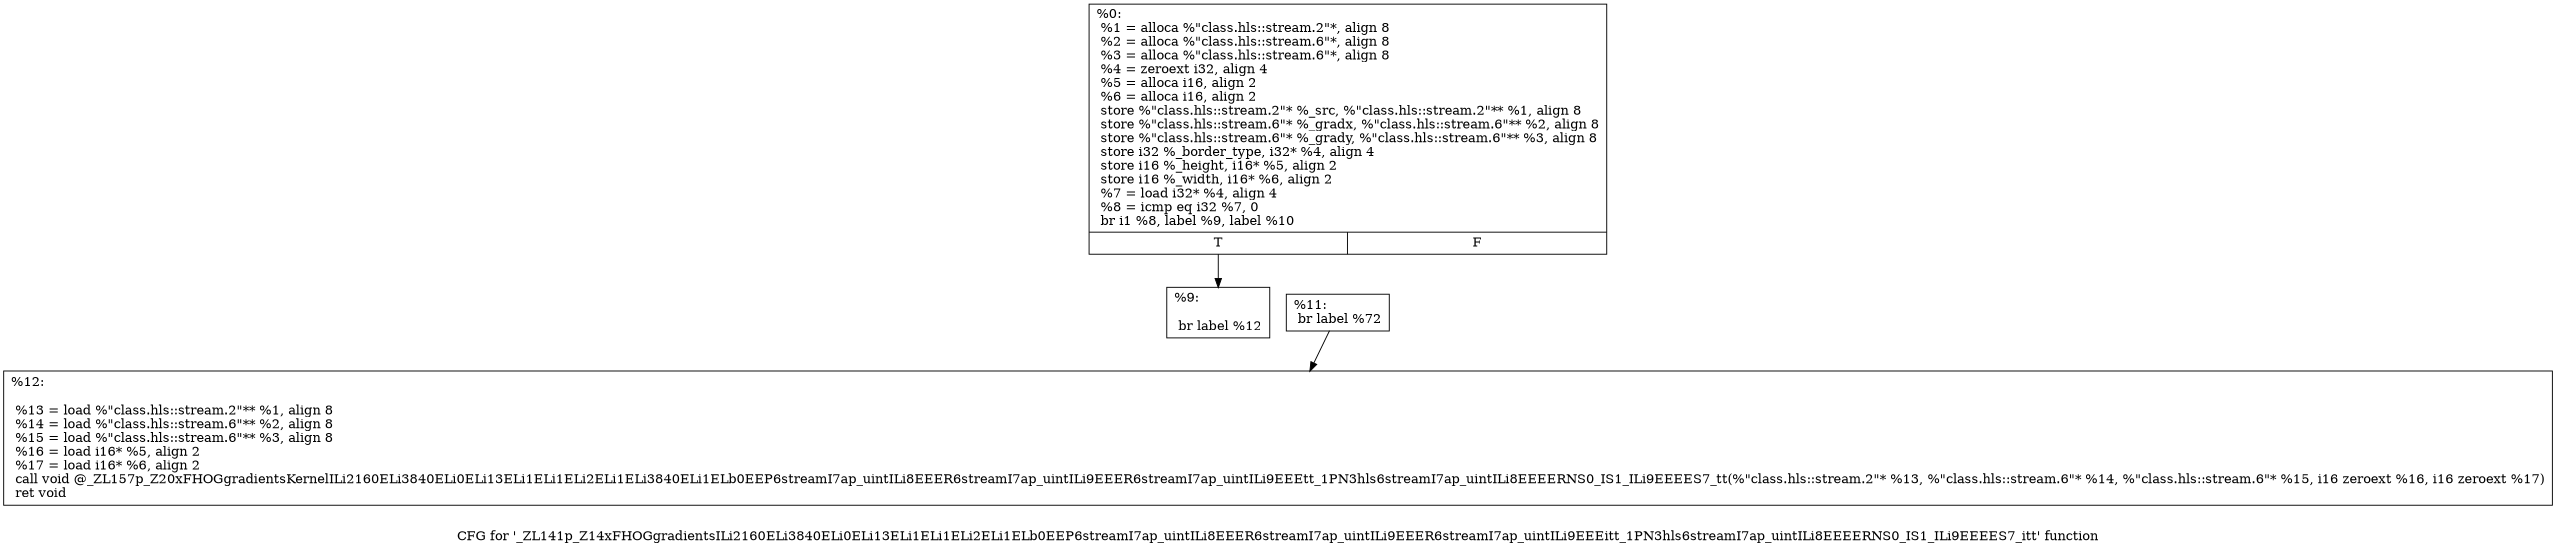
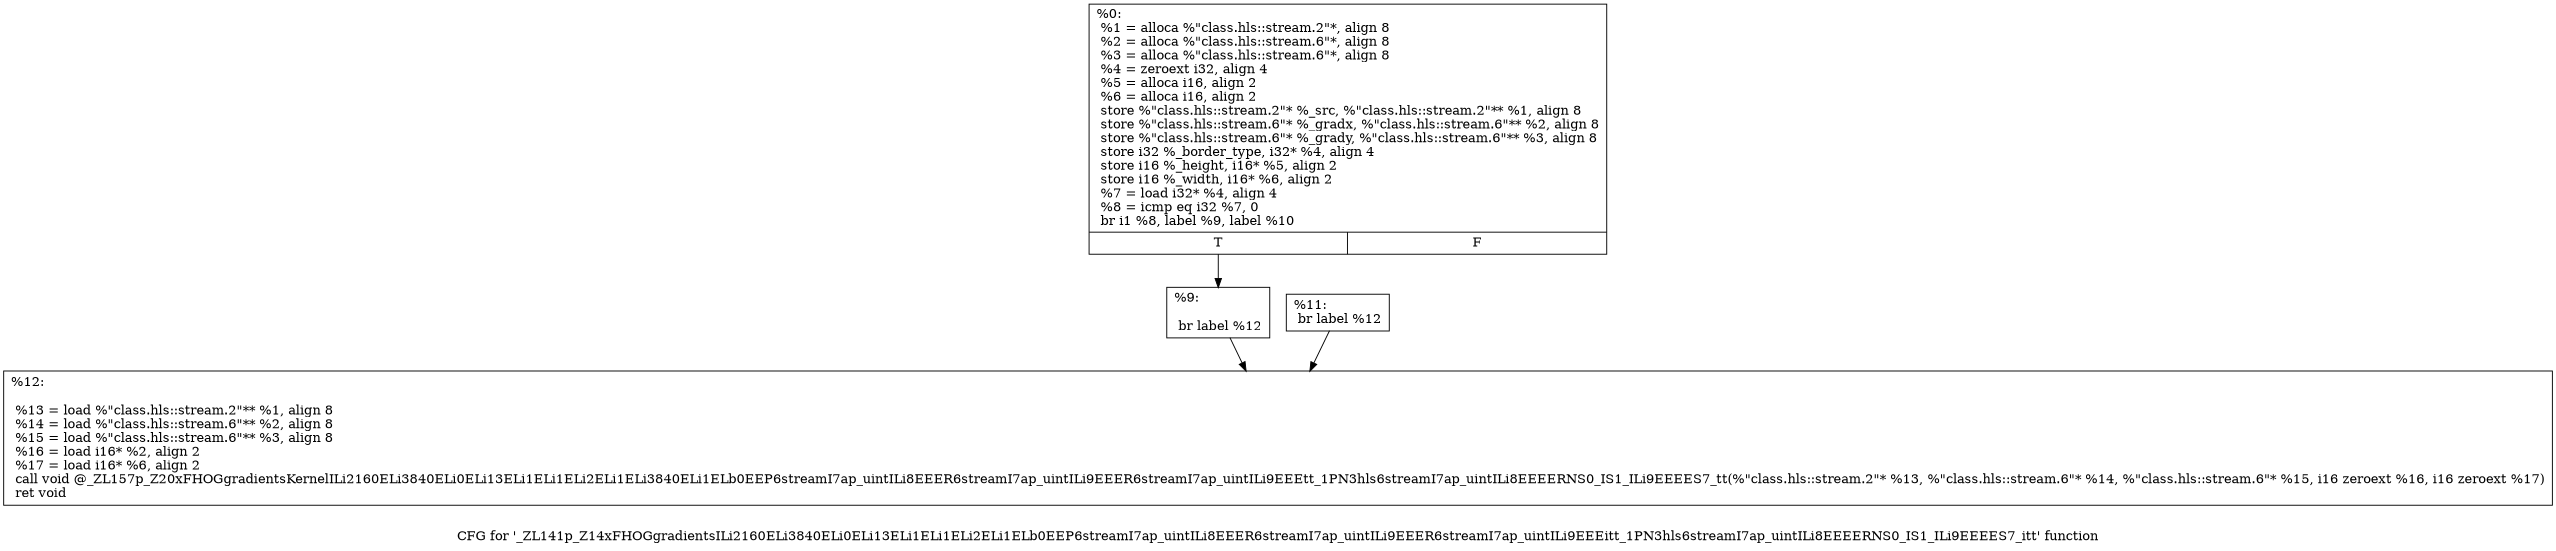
(1338, 319) -> (1338, 319)
none -> (1236, 350)
(106, 452) -> (106, 452)
